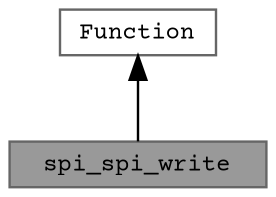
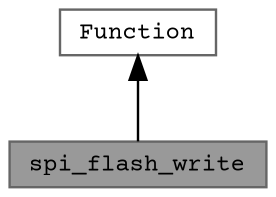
(138, 164) -> (138, 164)
